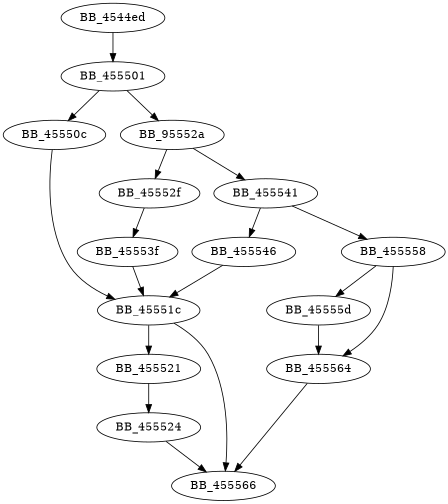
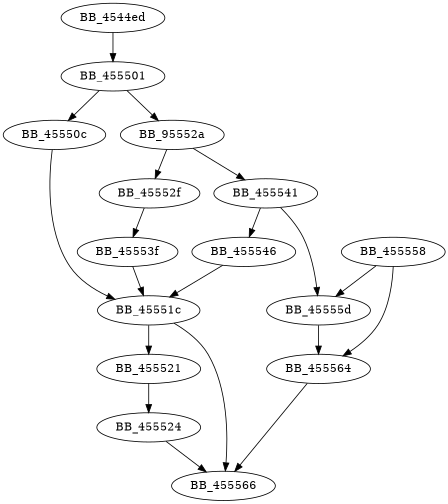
(326, 221) -> (306, 244)
